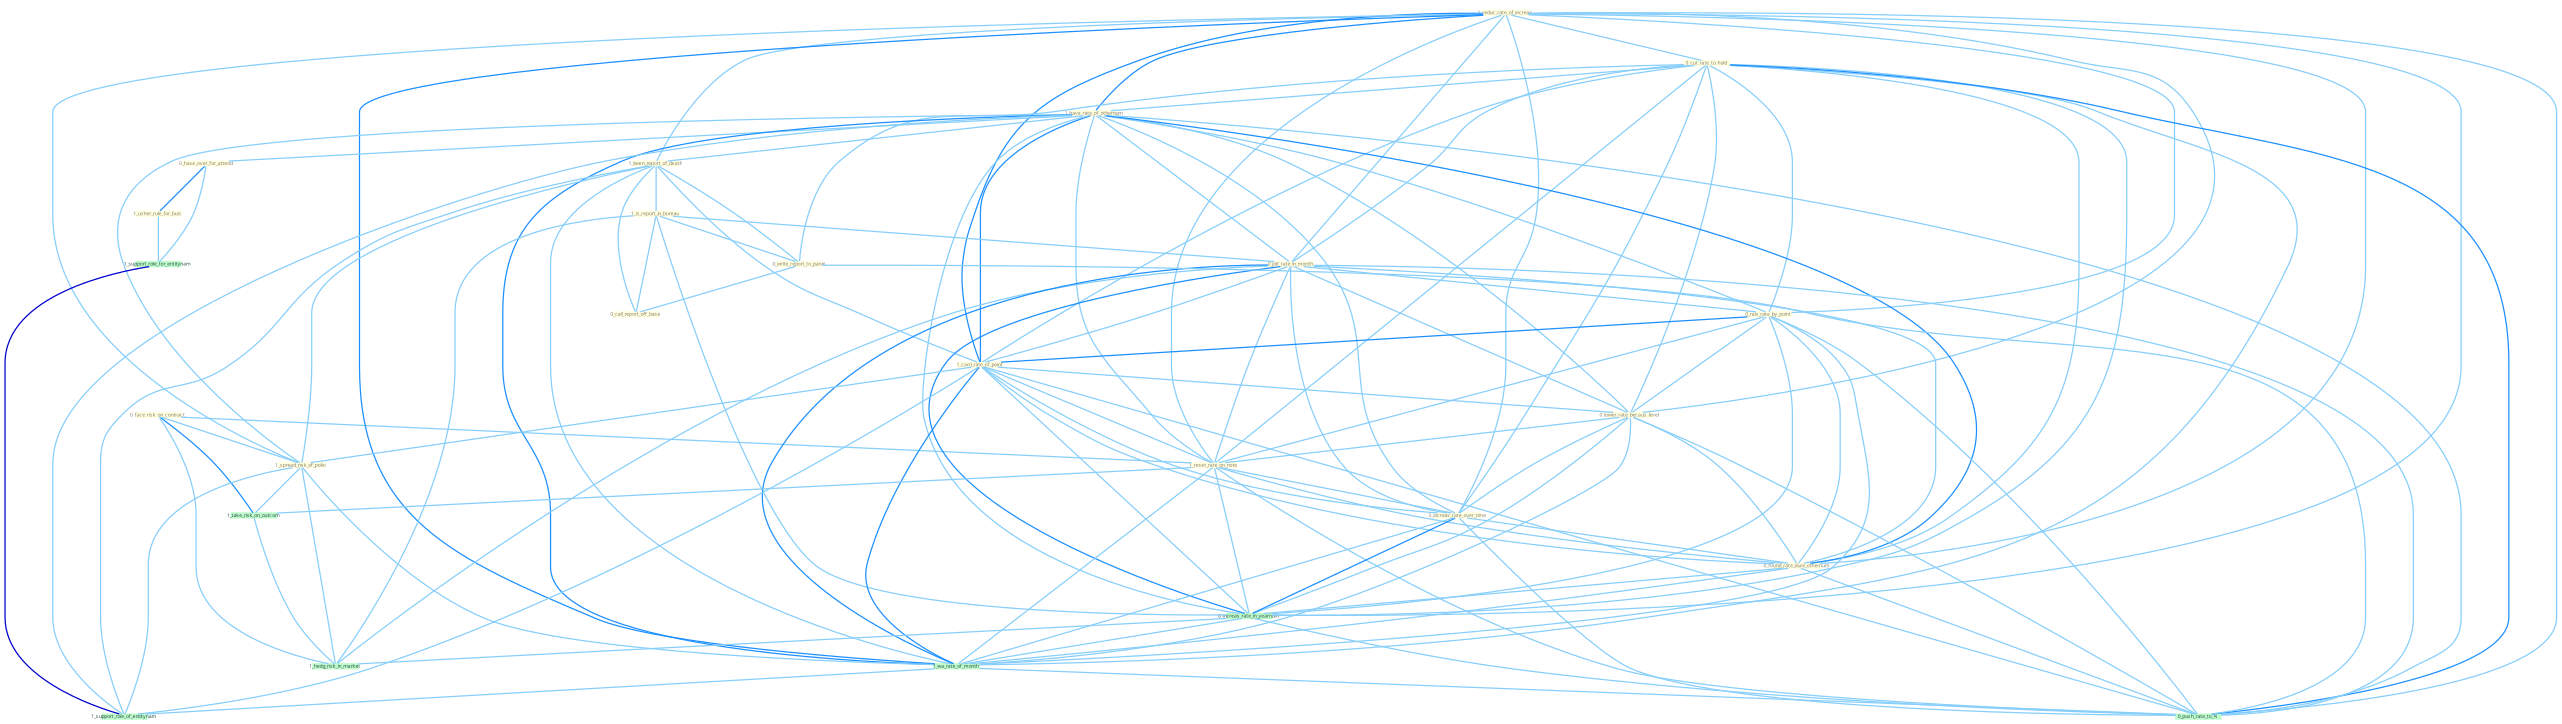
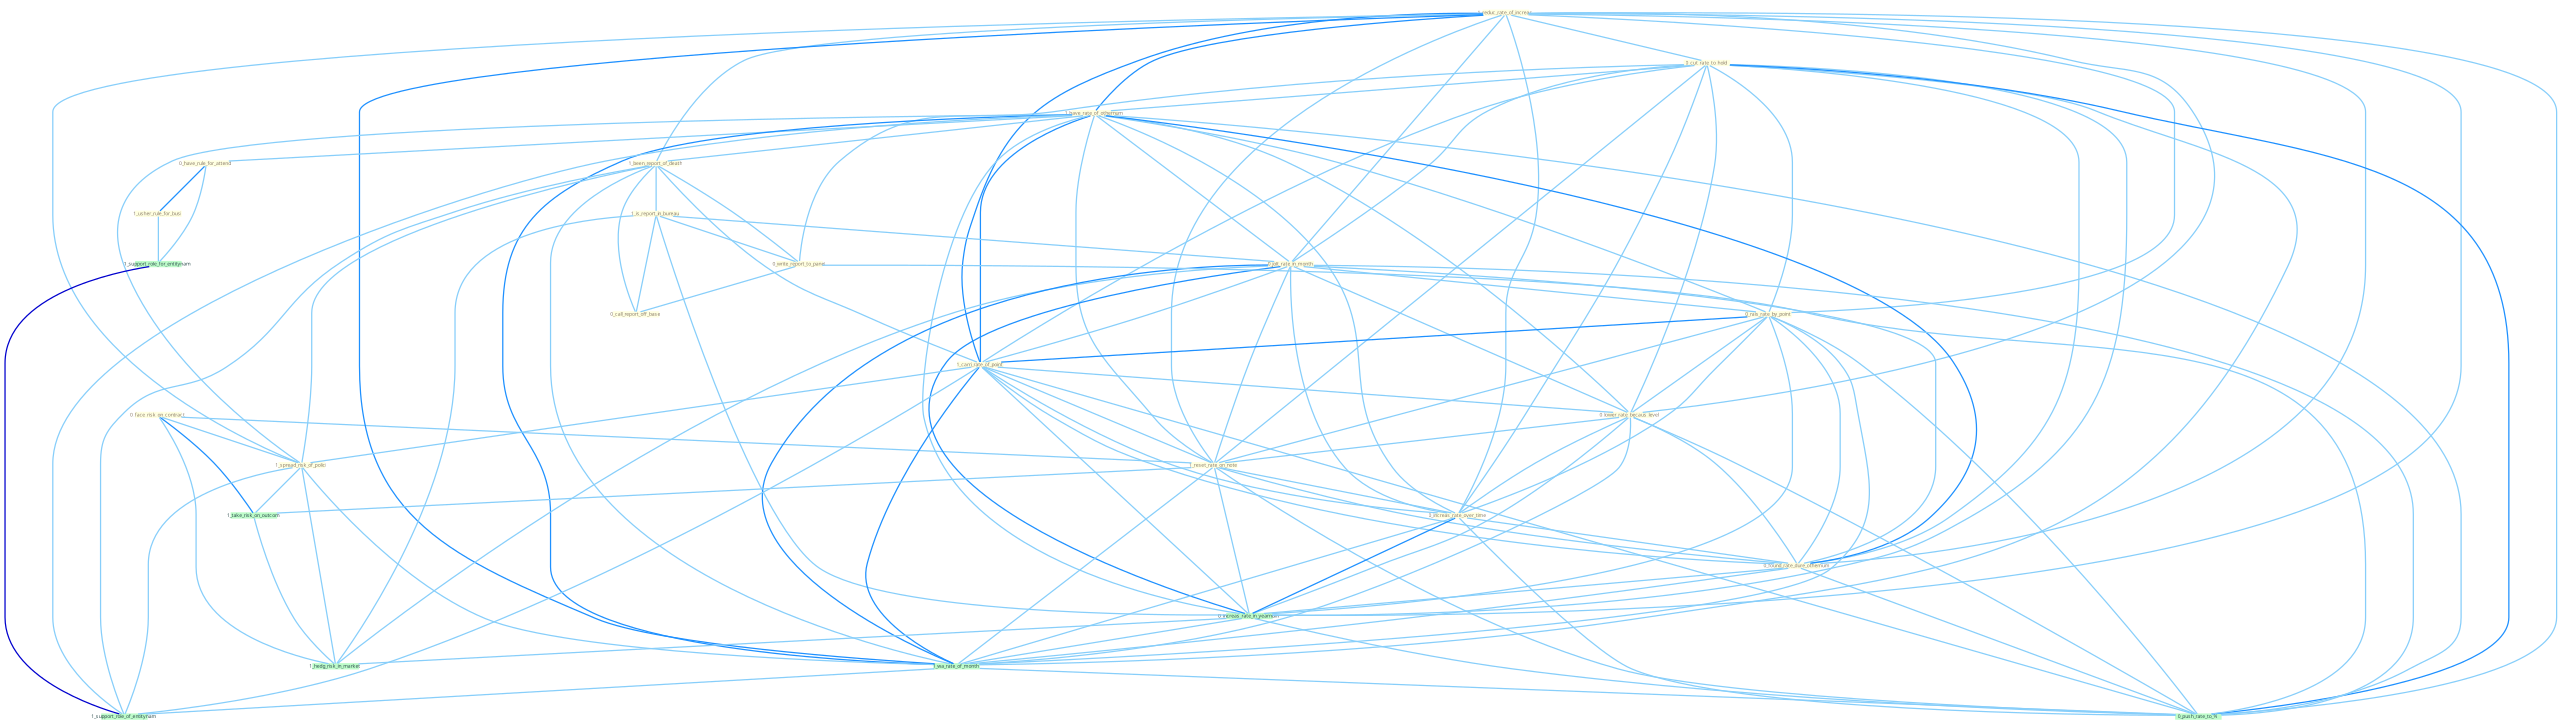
(206, 164) -> (206, 164)
none -> (1638, 434)
